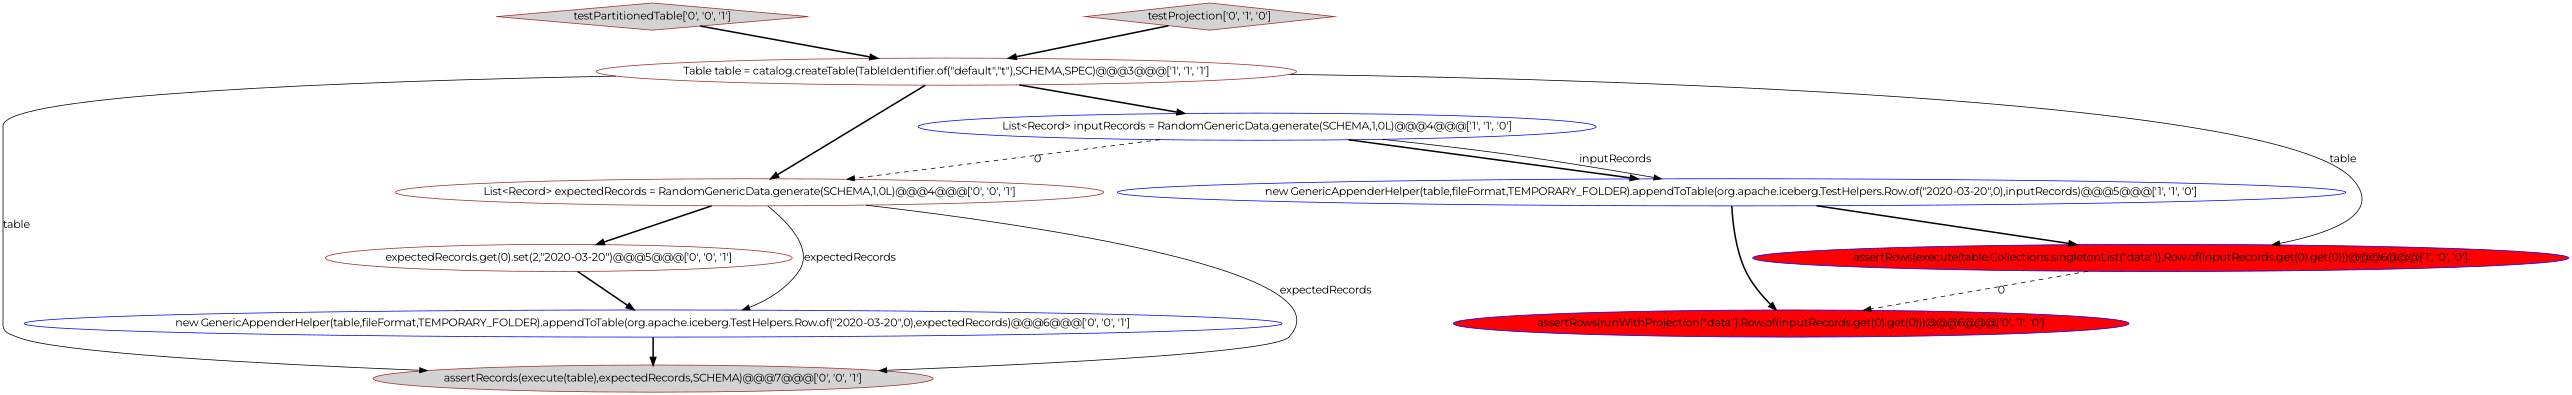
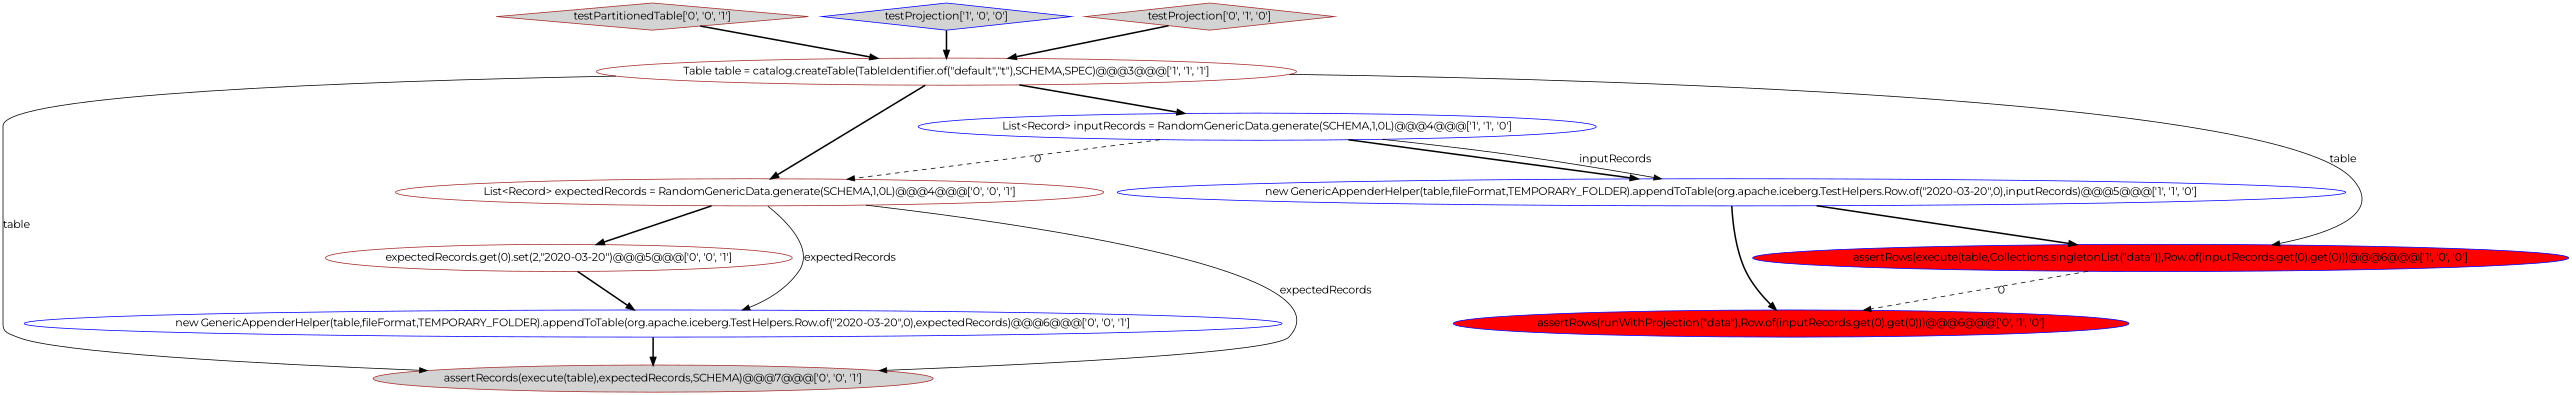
none -> (946, 17)
